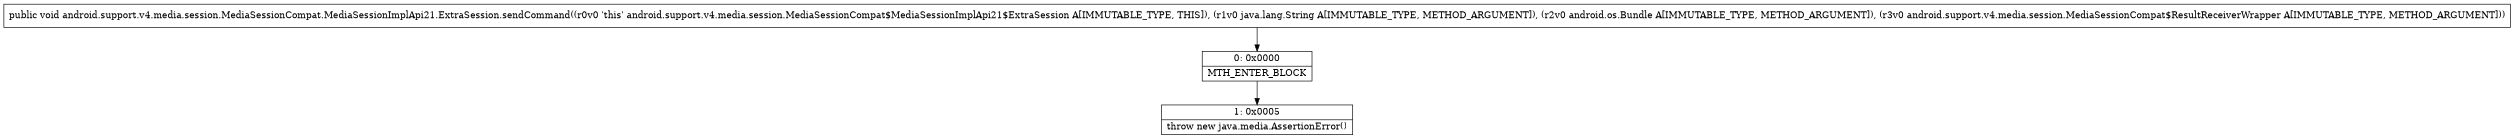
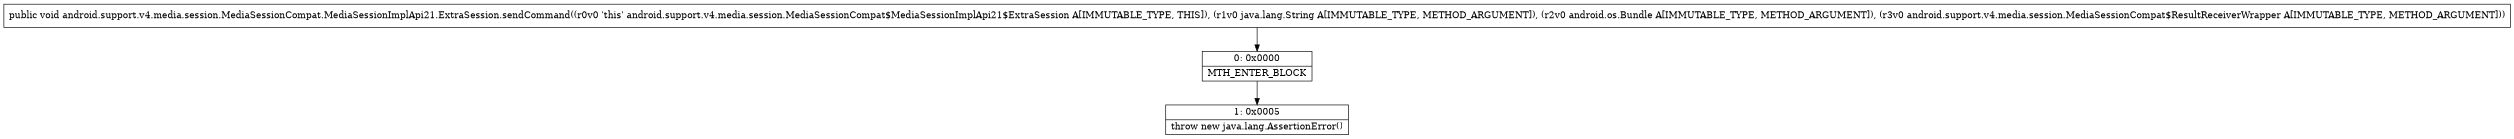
(1257, 127) -> (1257, 127)
